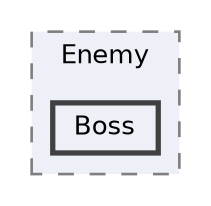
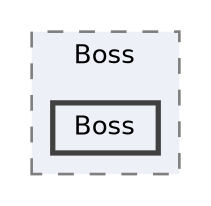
(106, 57) -> (106, 57)
